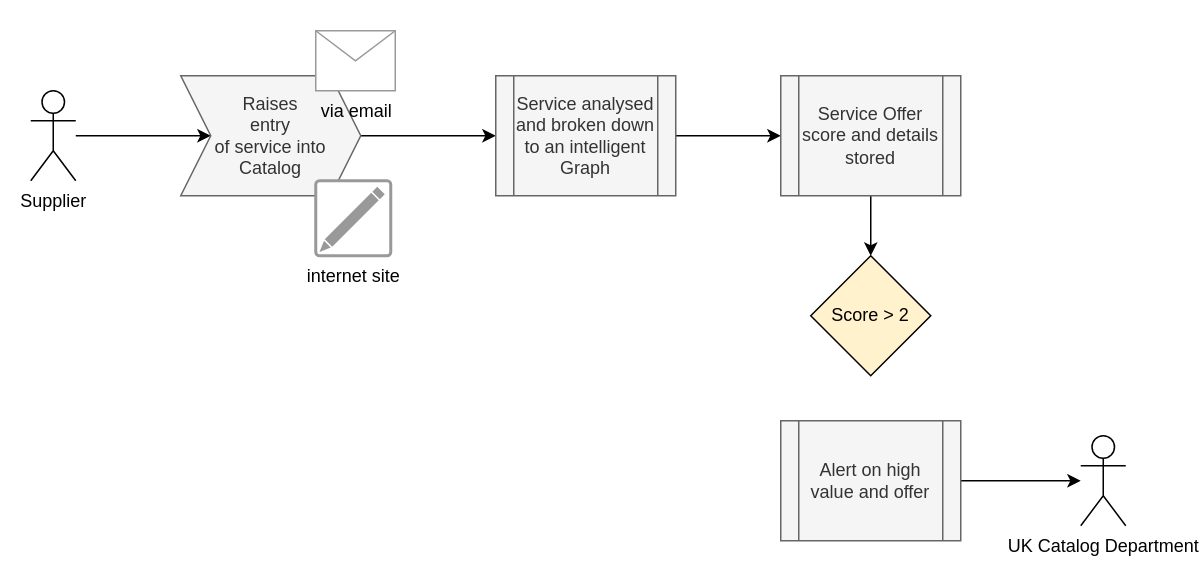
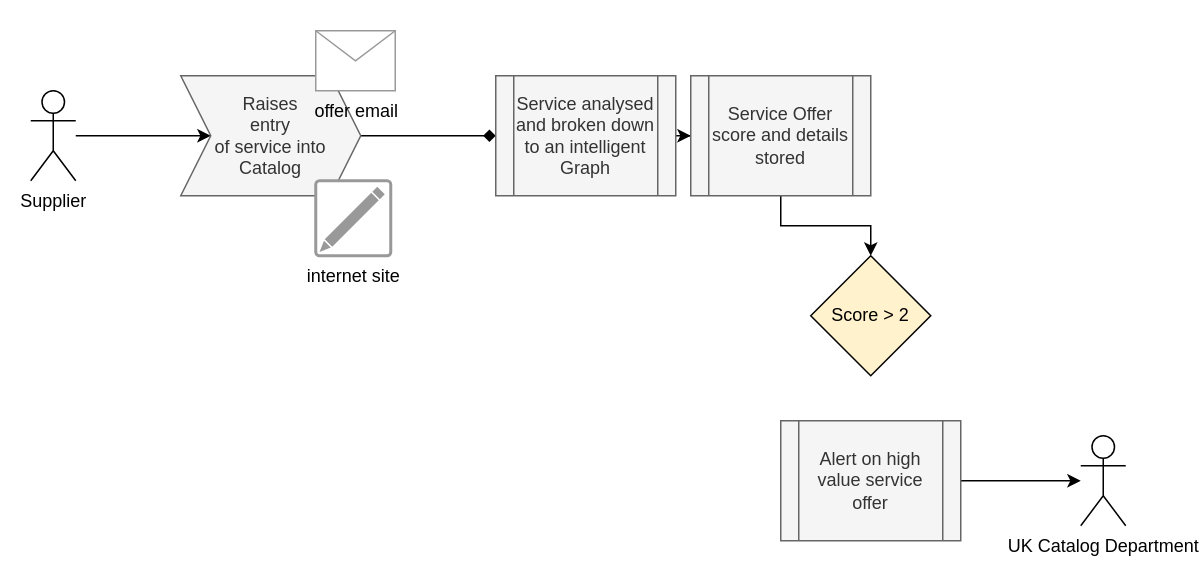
(357, 112) -> (357, 112)
(484, 136) -> (483, 136)
(871, 136) -> (781, 136)
(871, 481) -> (871, 481)
